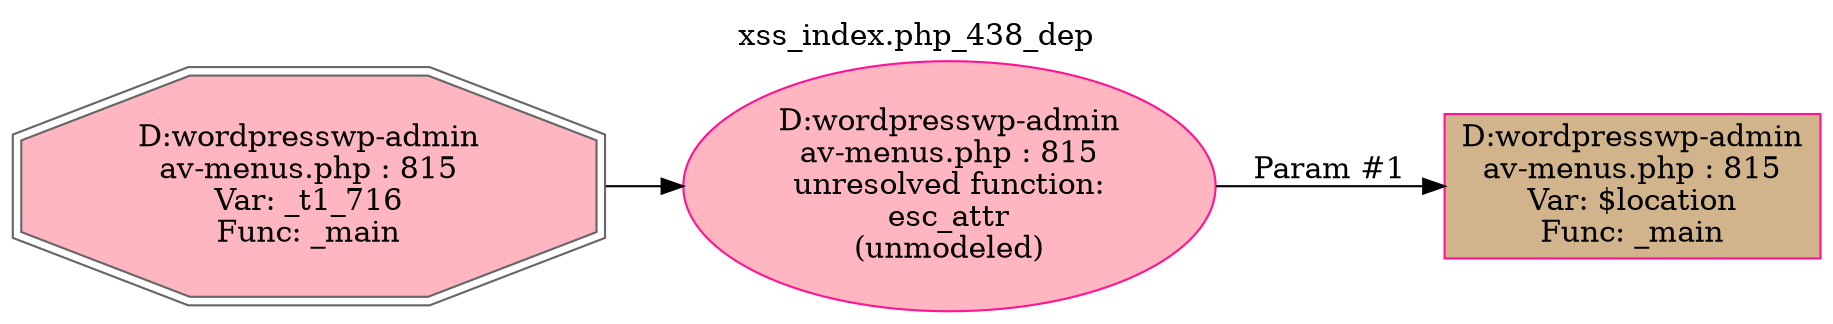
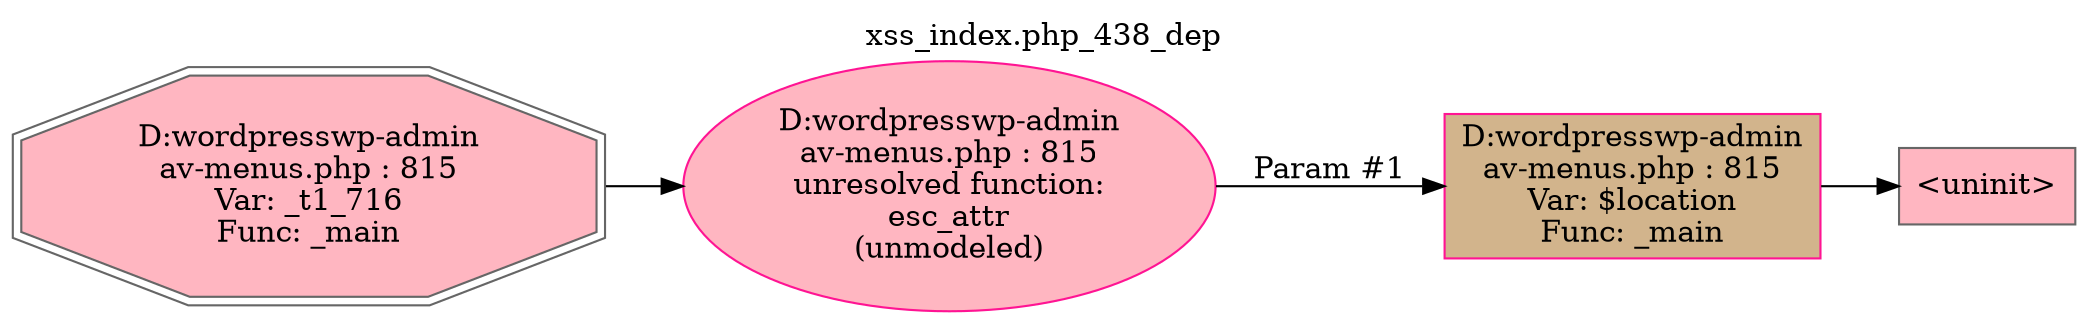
none -> (1987, 186)
